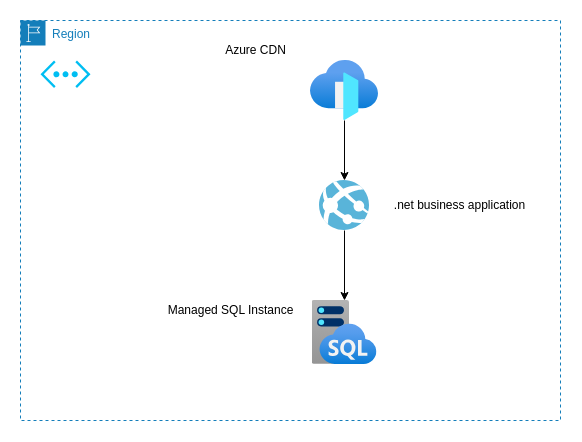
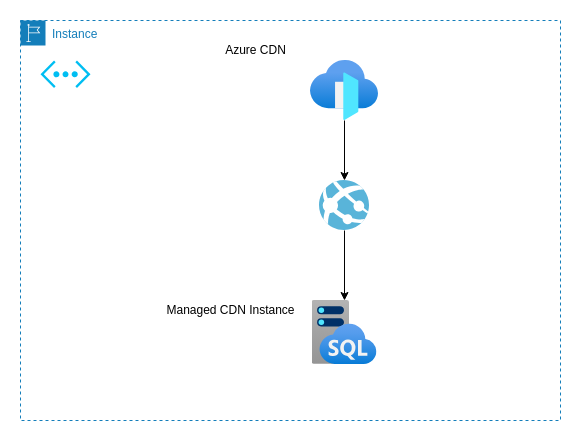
(71, 35) -> (79, 35)
(460, 206) -> none
(231, 311) -> (231, 311)
